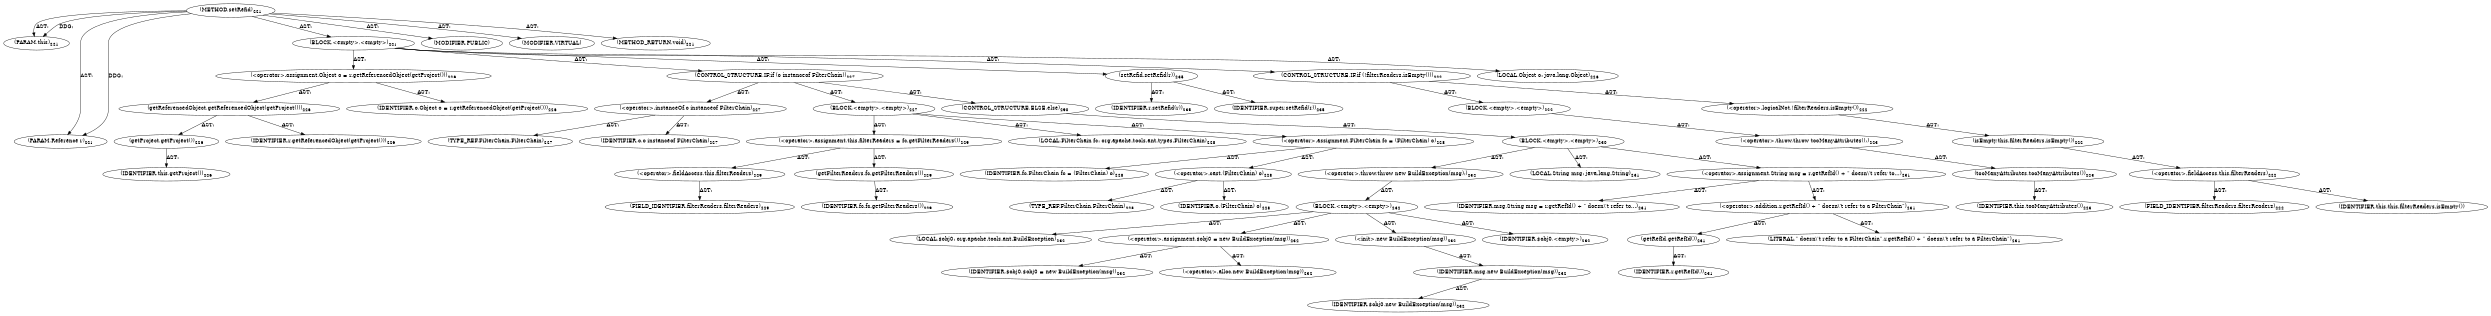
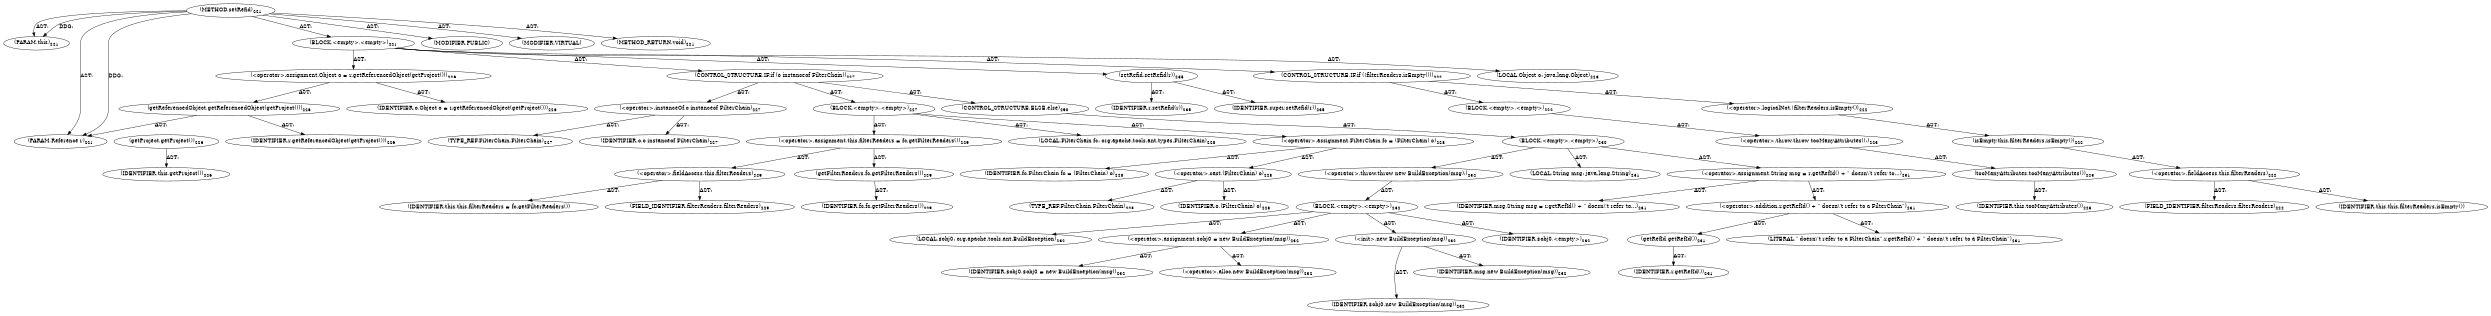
(199, 124) -> (144, 125)
none -> (489, 207)
(1452, 288) -> (1395, 270)
